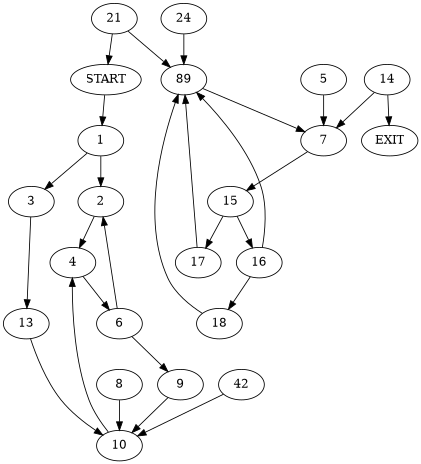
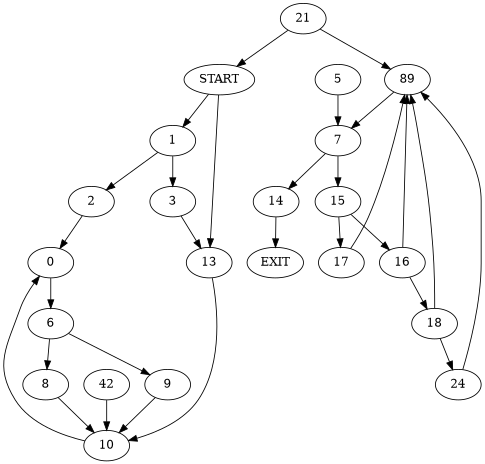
(359, 107) -> (310, 168)
none -> (215, 167)
(73, 263) -> (51, 263)
(111, 267) -> (49, 350)
none -> (445, 350)
